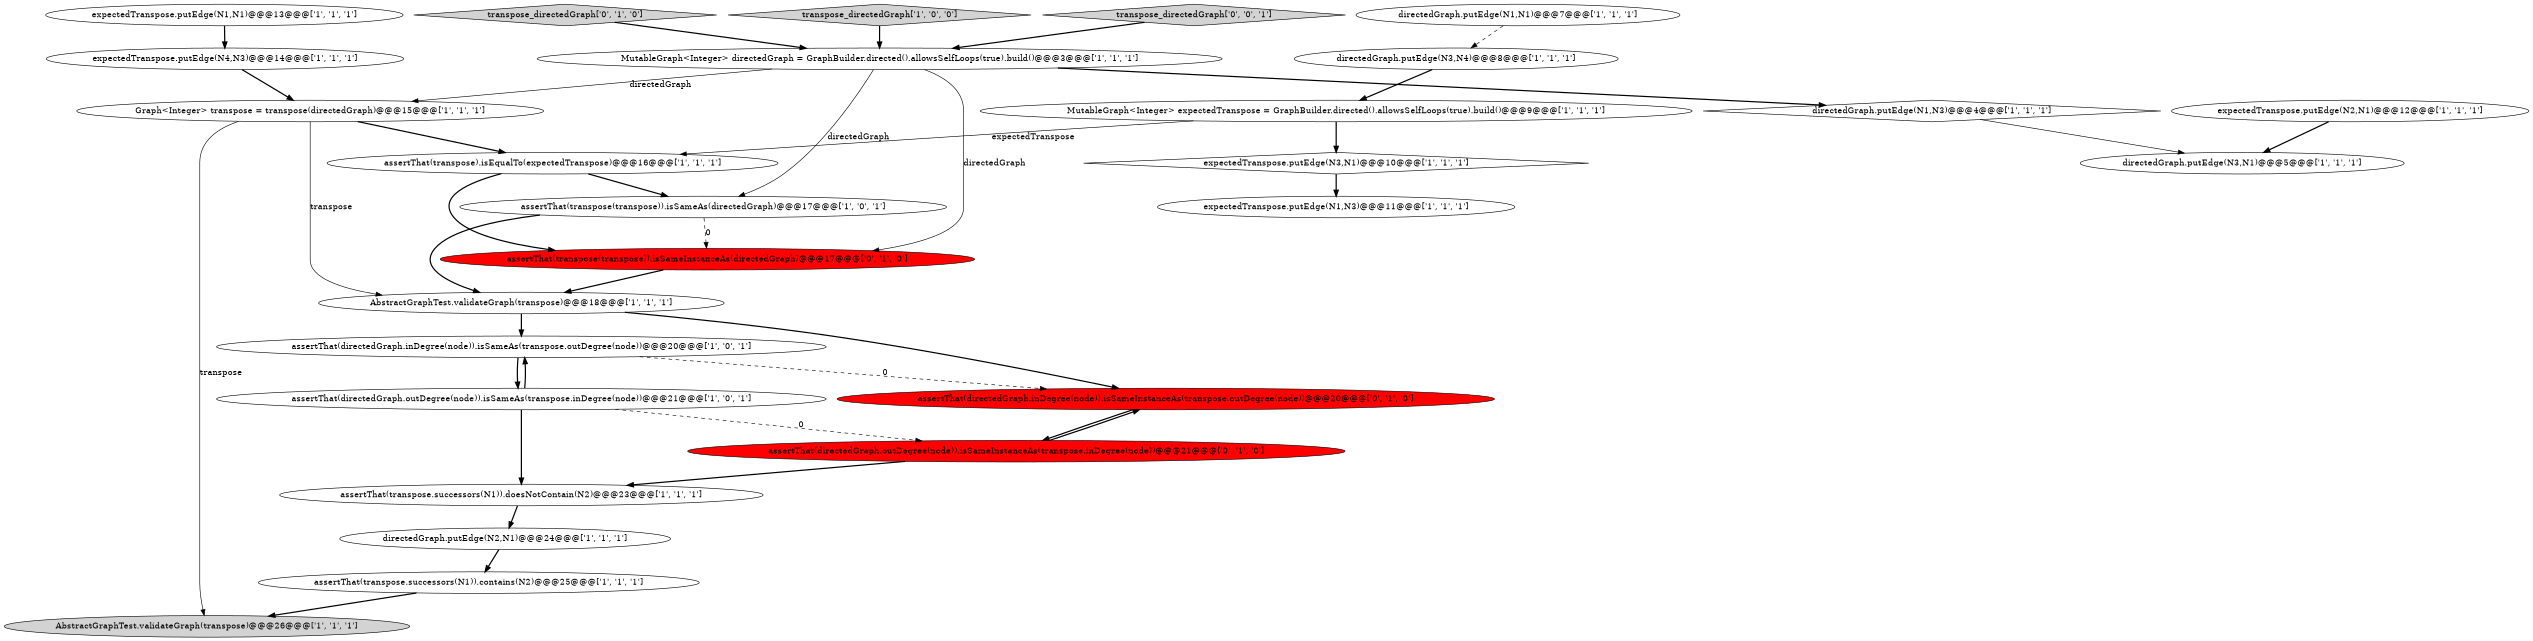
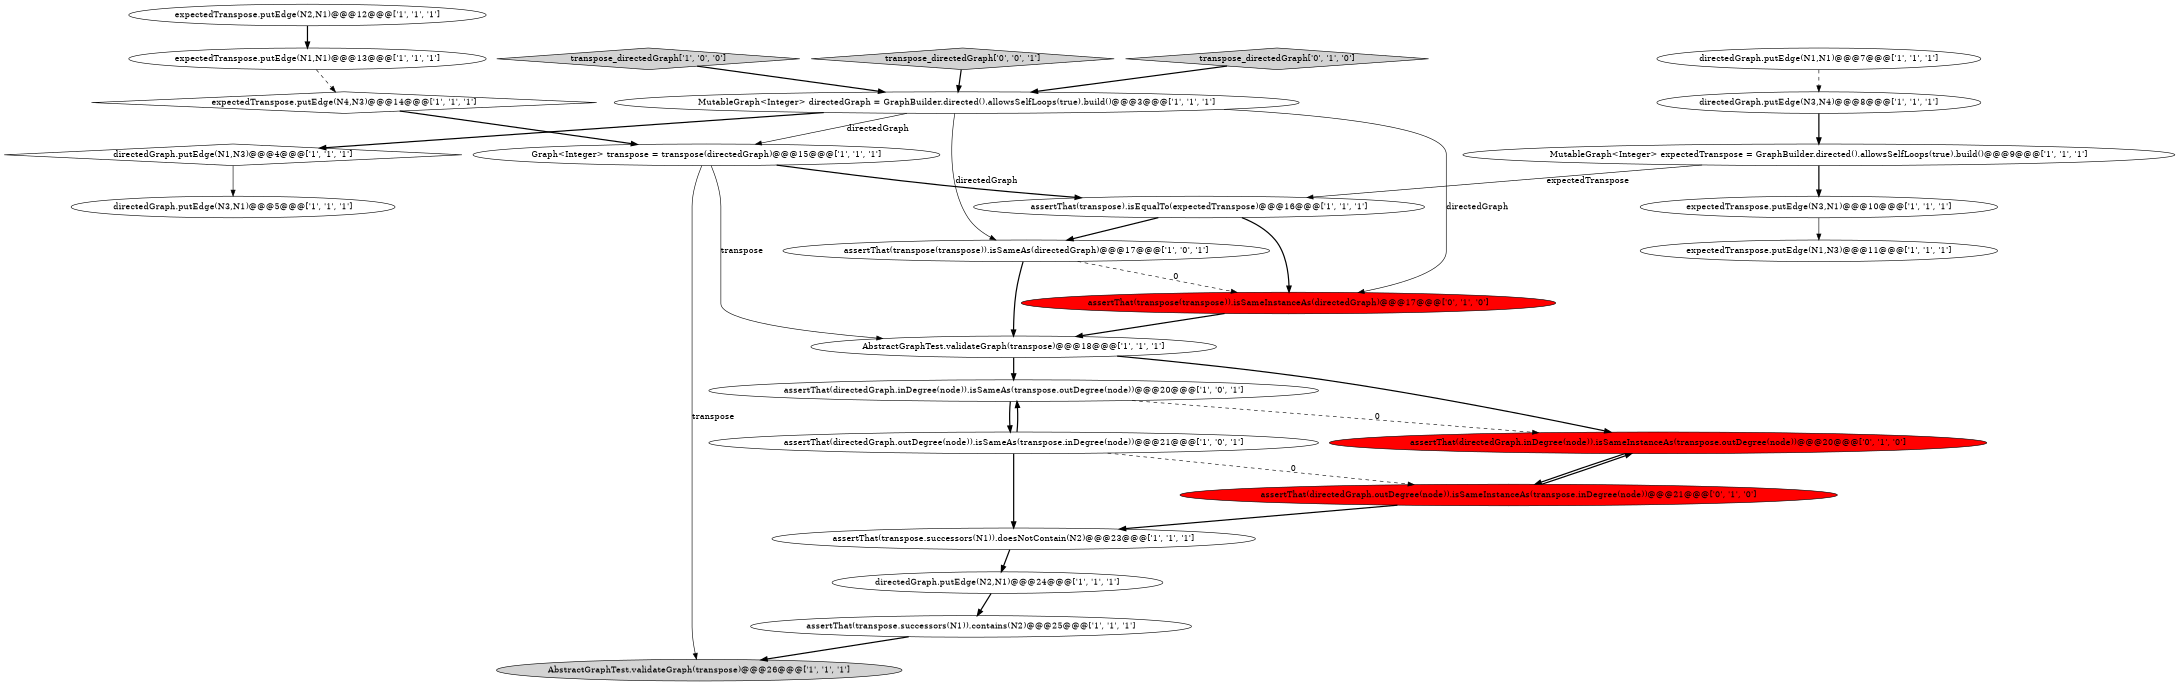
(225, 34) -> (324, 79)
(225, 59) -> (344, 103)
(2299, 136) -> (307, 34)
(1336, 163) -> (1819, 207)
(1336, 182) -> (1819, 226)
